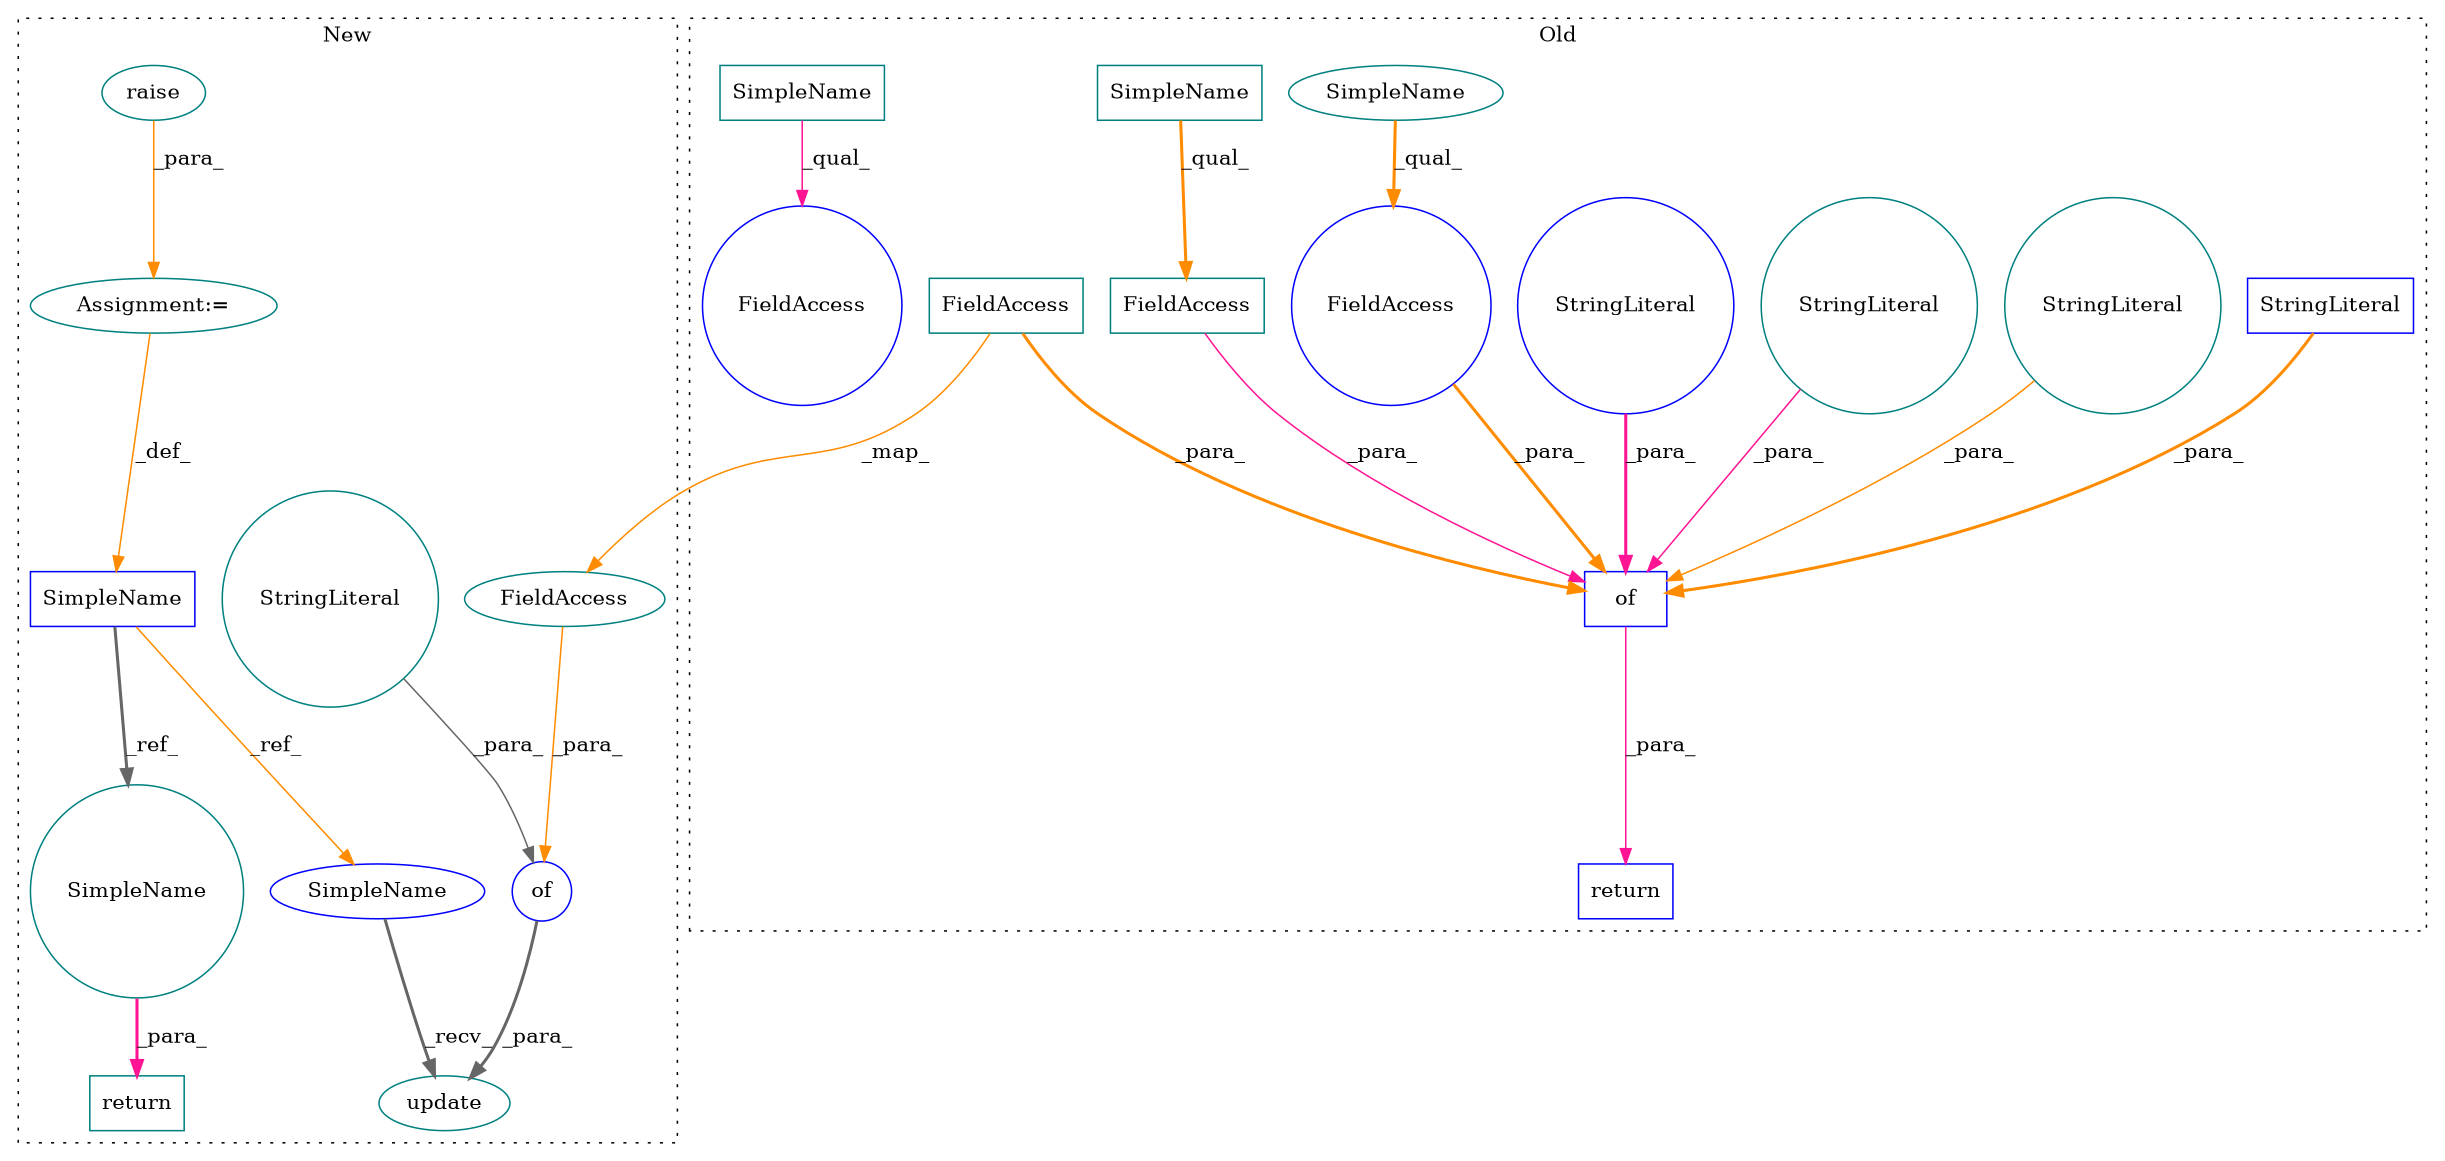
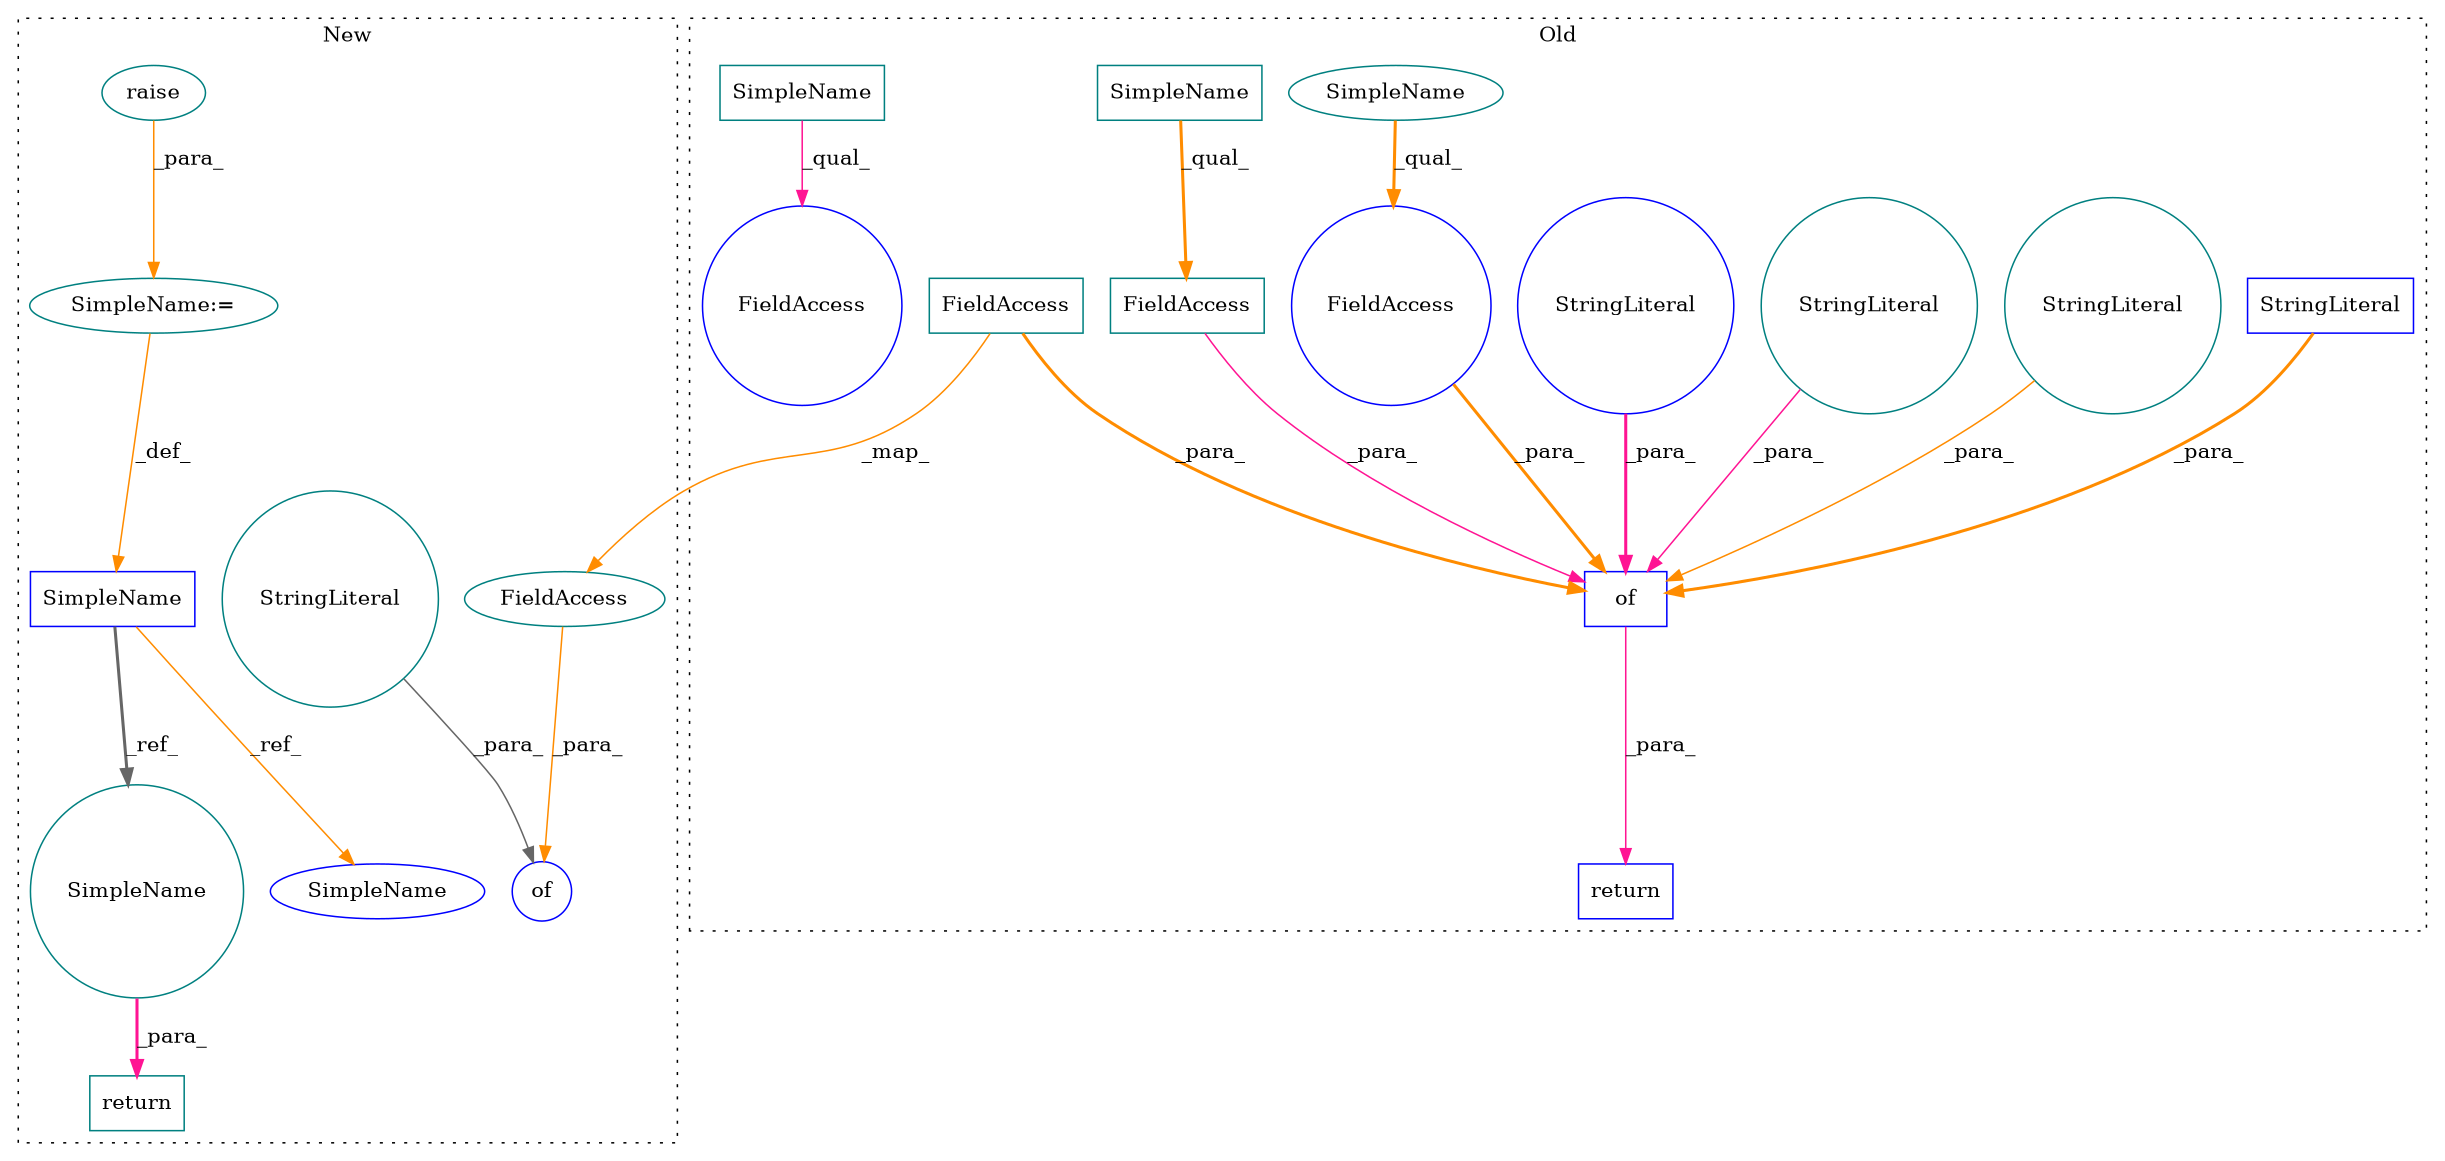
(154, 306) -> (154, 306)
(444, 1103) -> none
